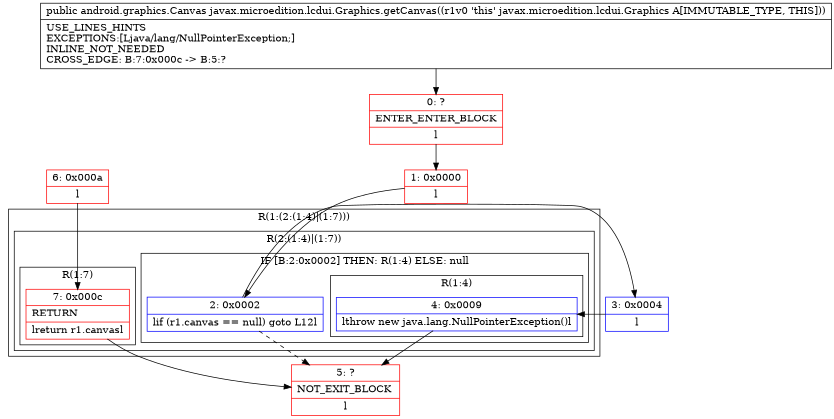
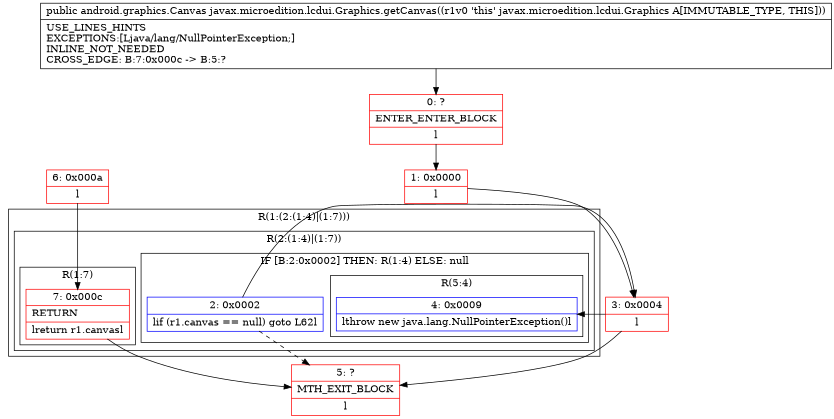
(309, 222) -> (564, 200)
(457, 284) -> (457, 284)
(637, 314) -> (637, 314)
(235, 322) -> (235, 322)
(410, 346) -> (519, 372)
(344, 389) -> (346, 389)
